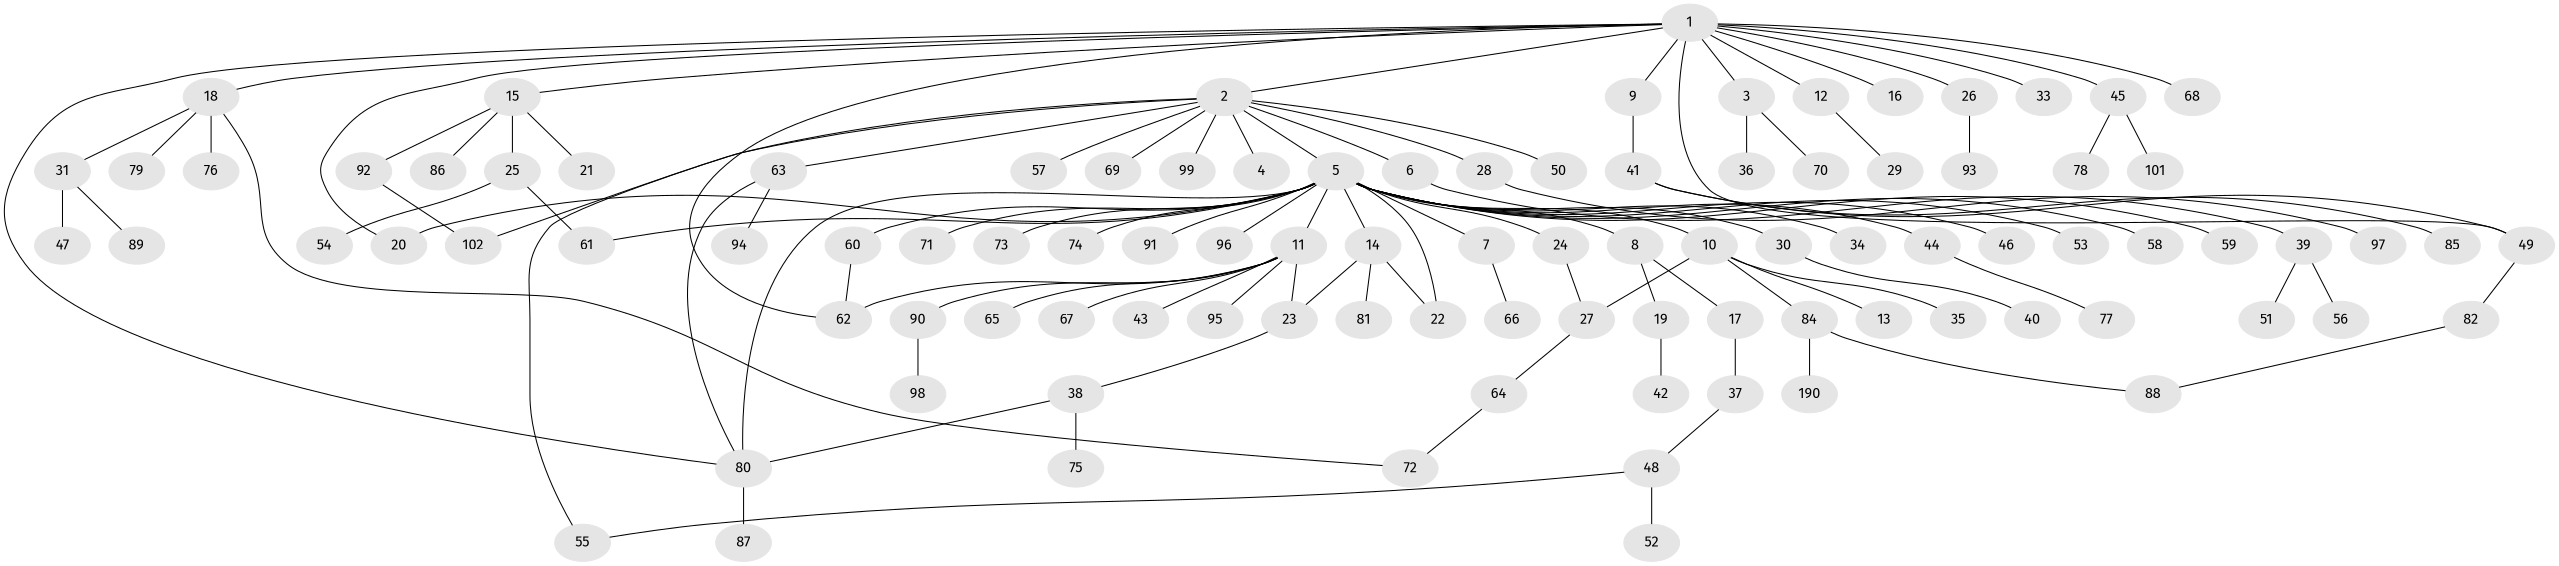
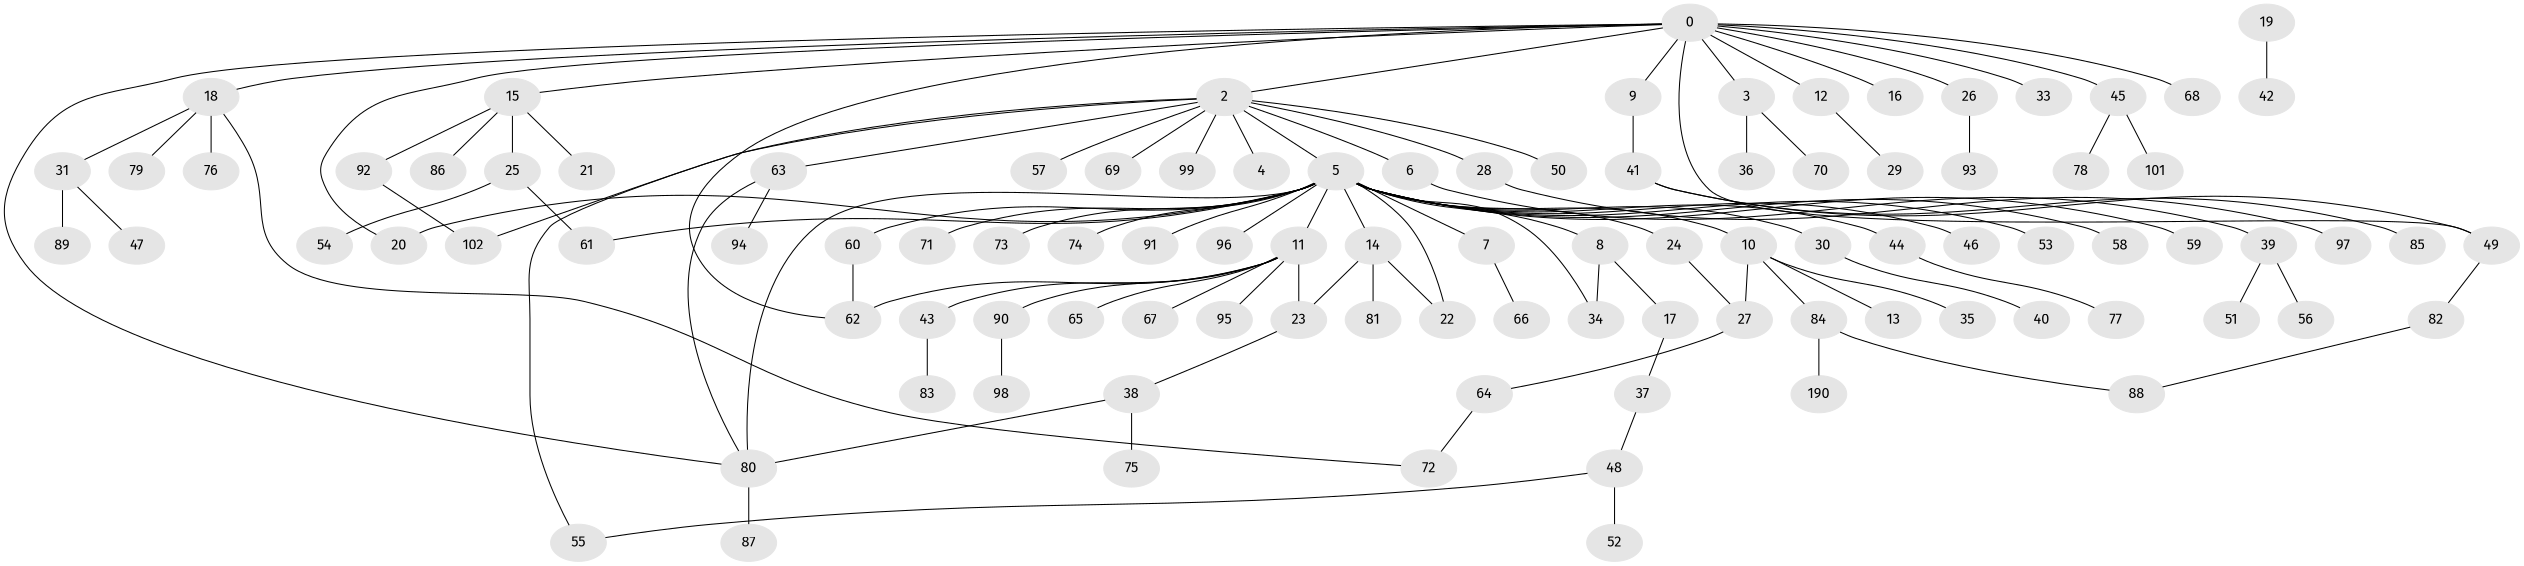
(1690, 23) -> (1690, 23)
(1646, 276) -> (1598, 283)
none -> (927, 394)
